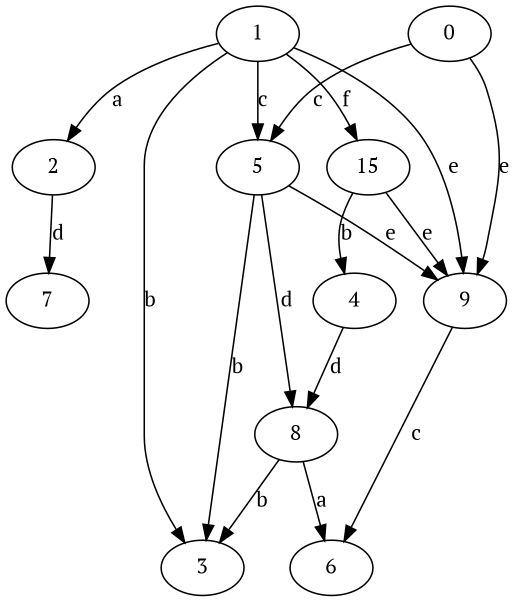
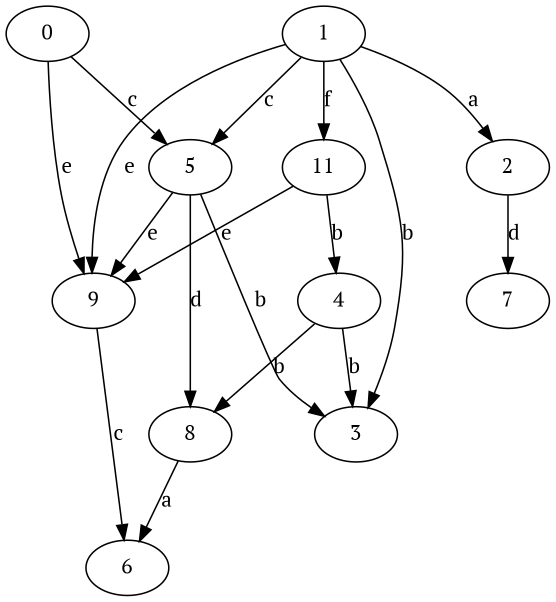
(368, 167) -> (324, 167)
(336, 368) -> (279, 368)
(254, 495) -> (347, 360)
